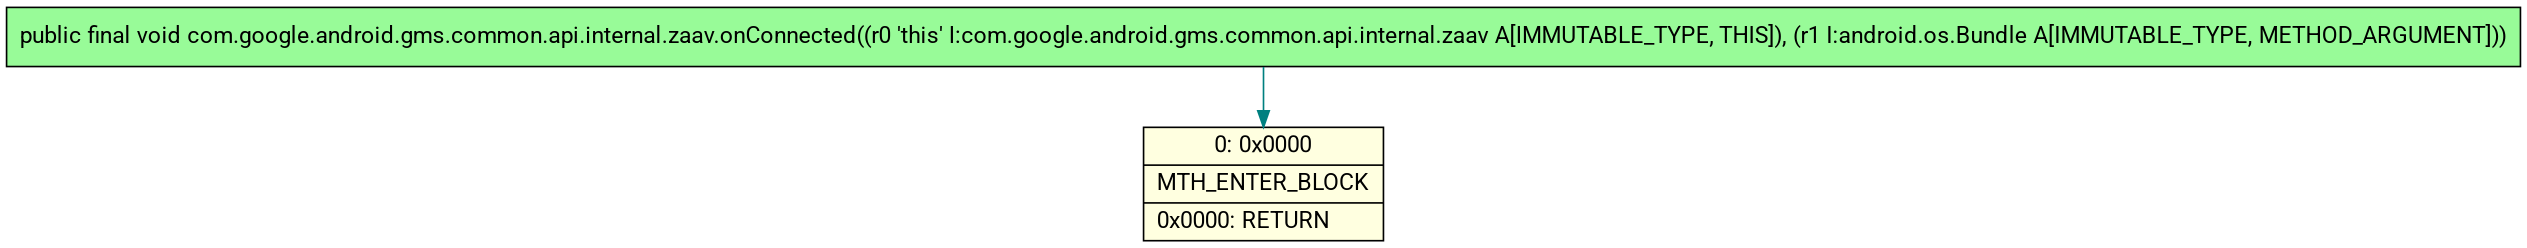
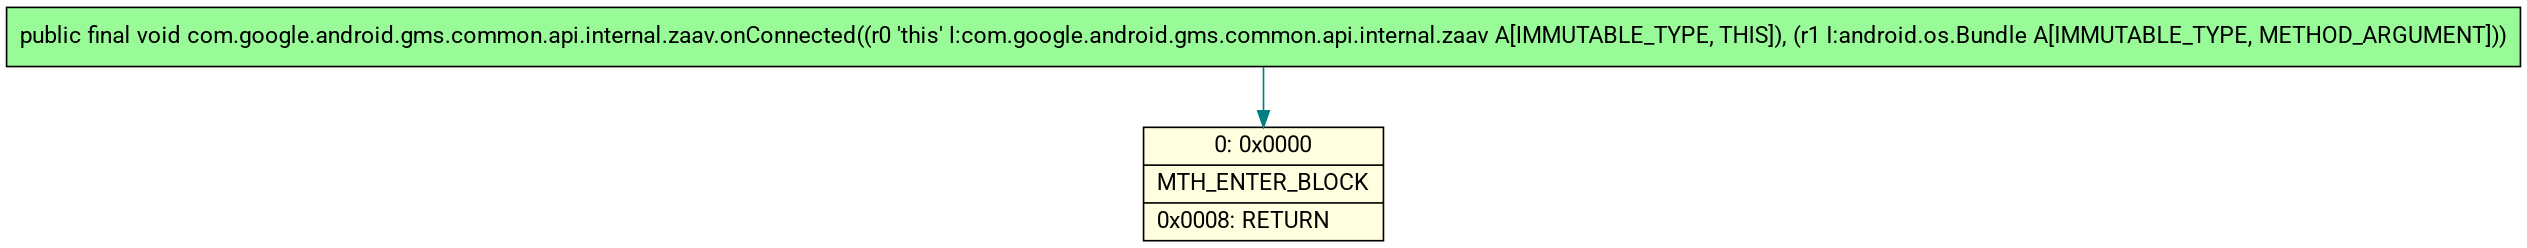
(1253, 221) -> (1253, 221)
